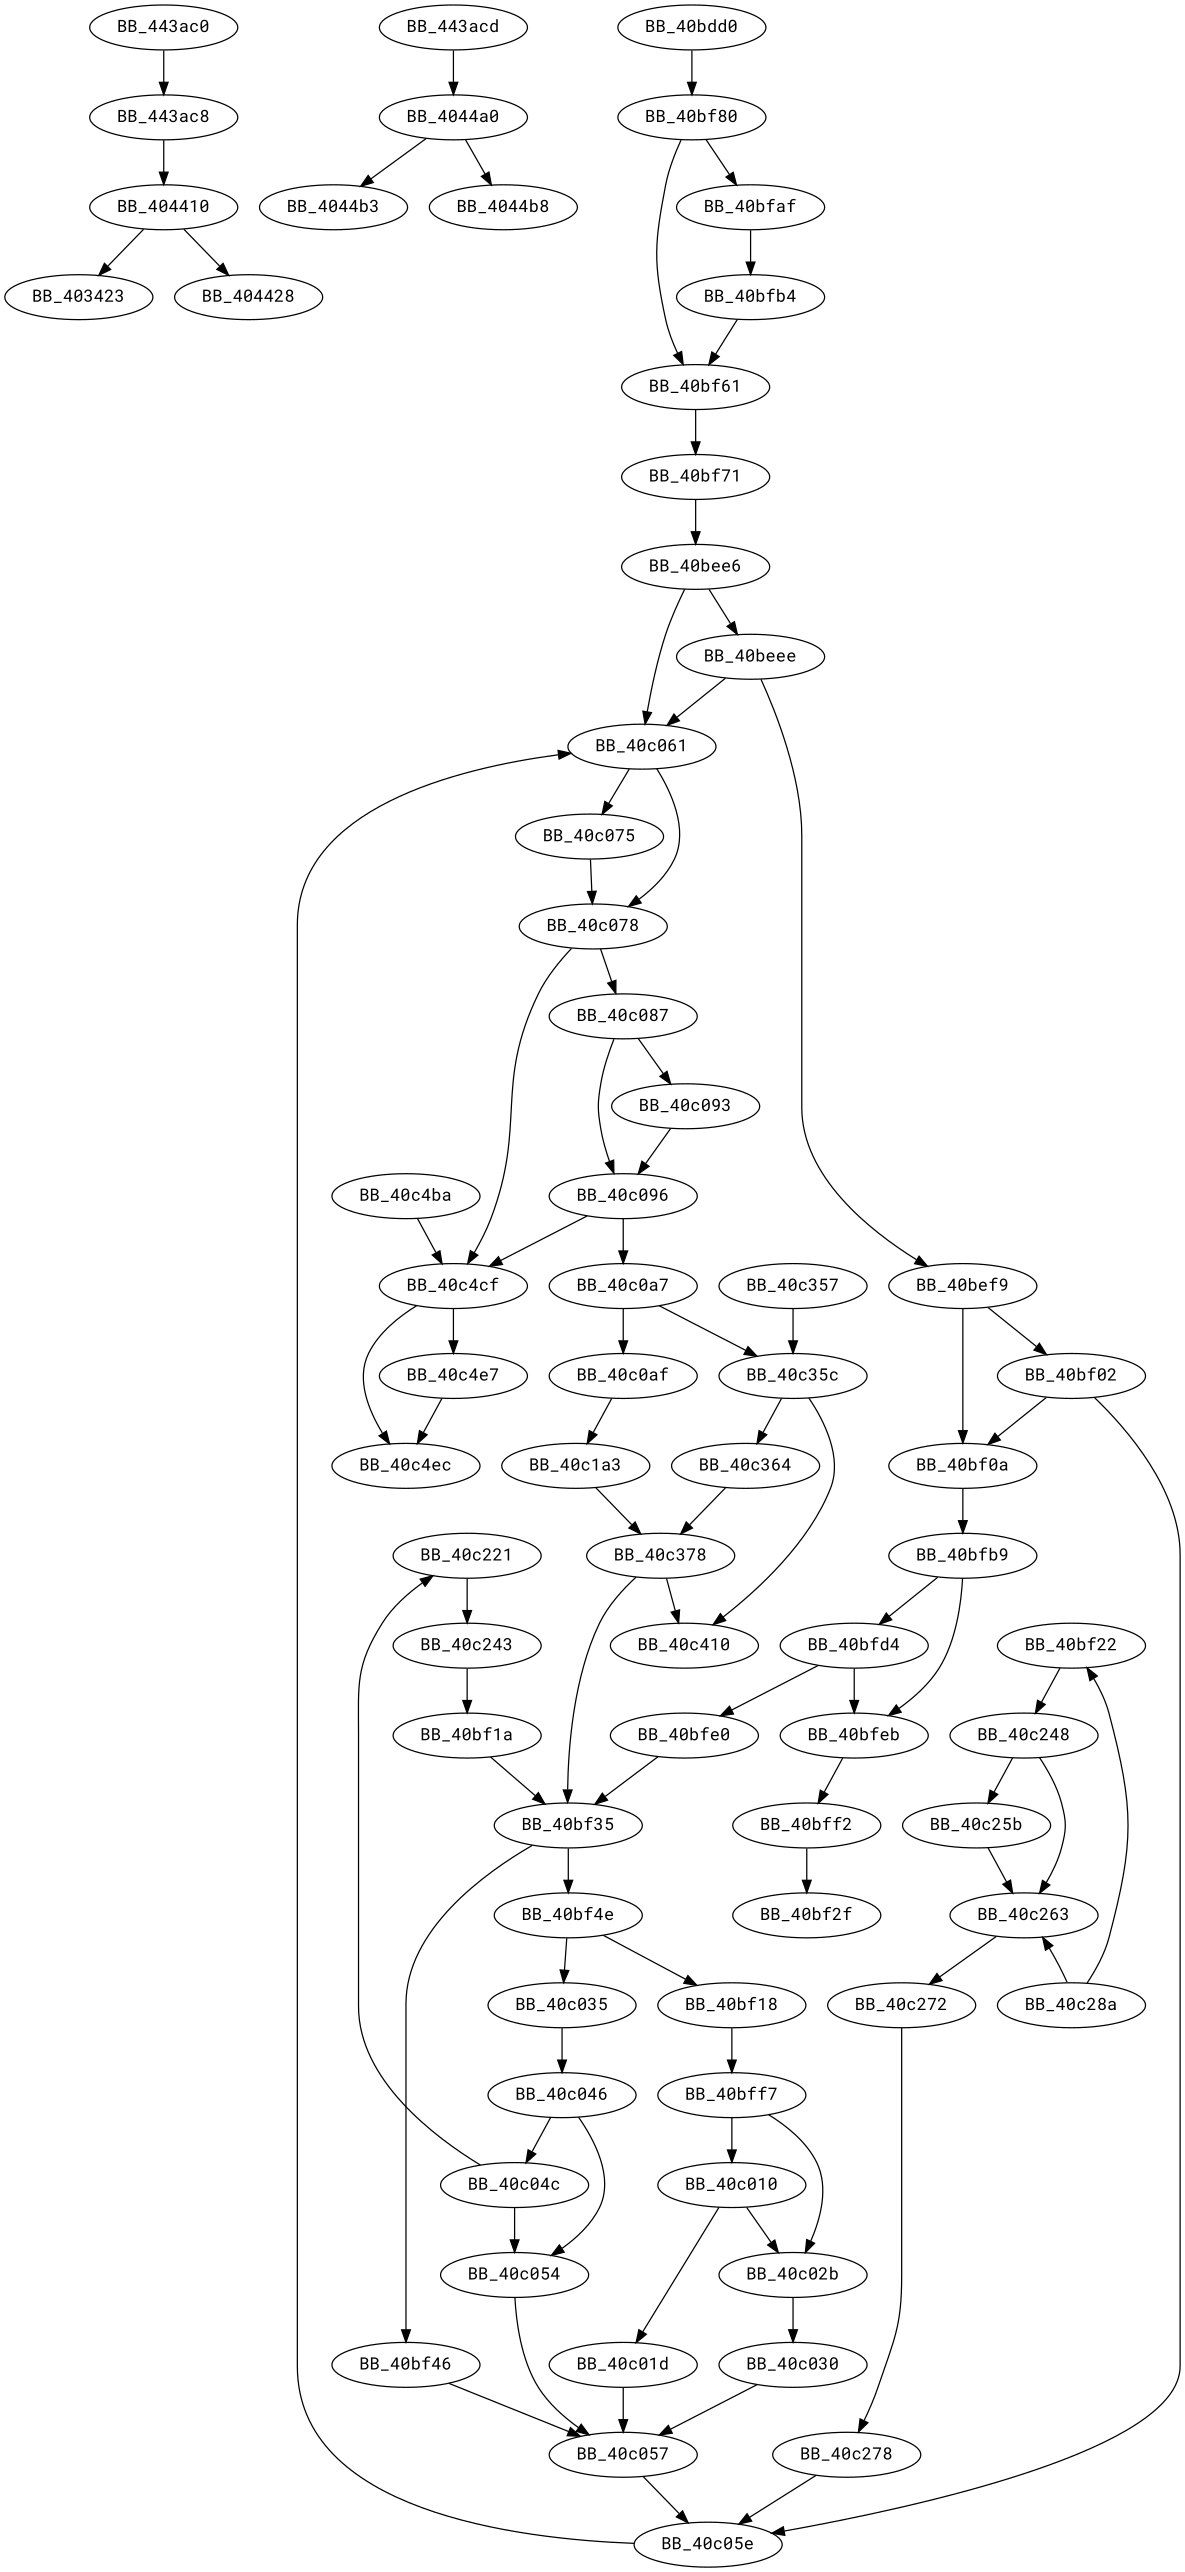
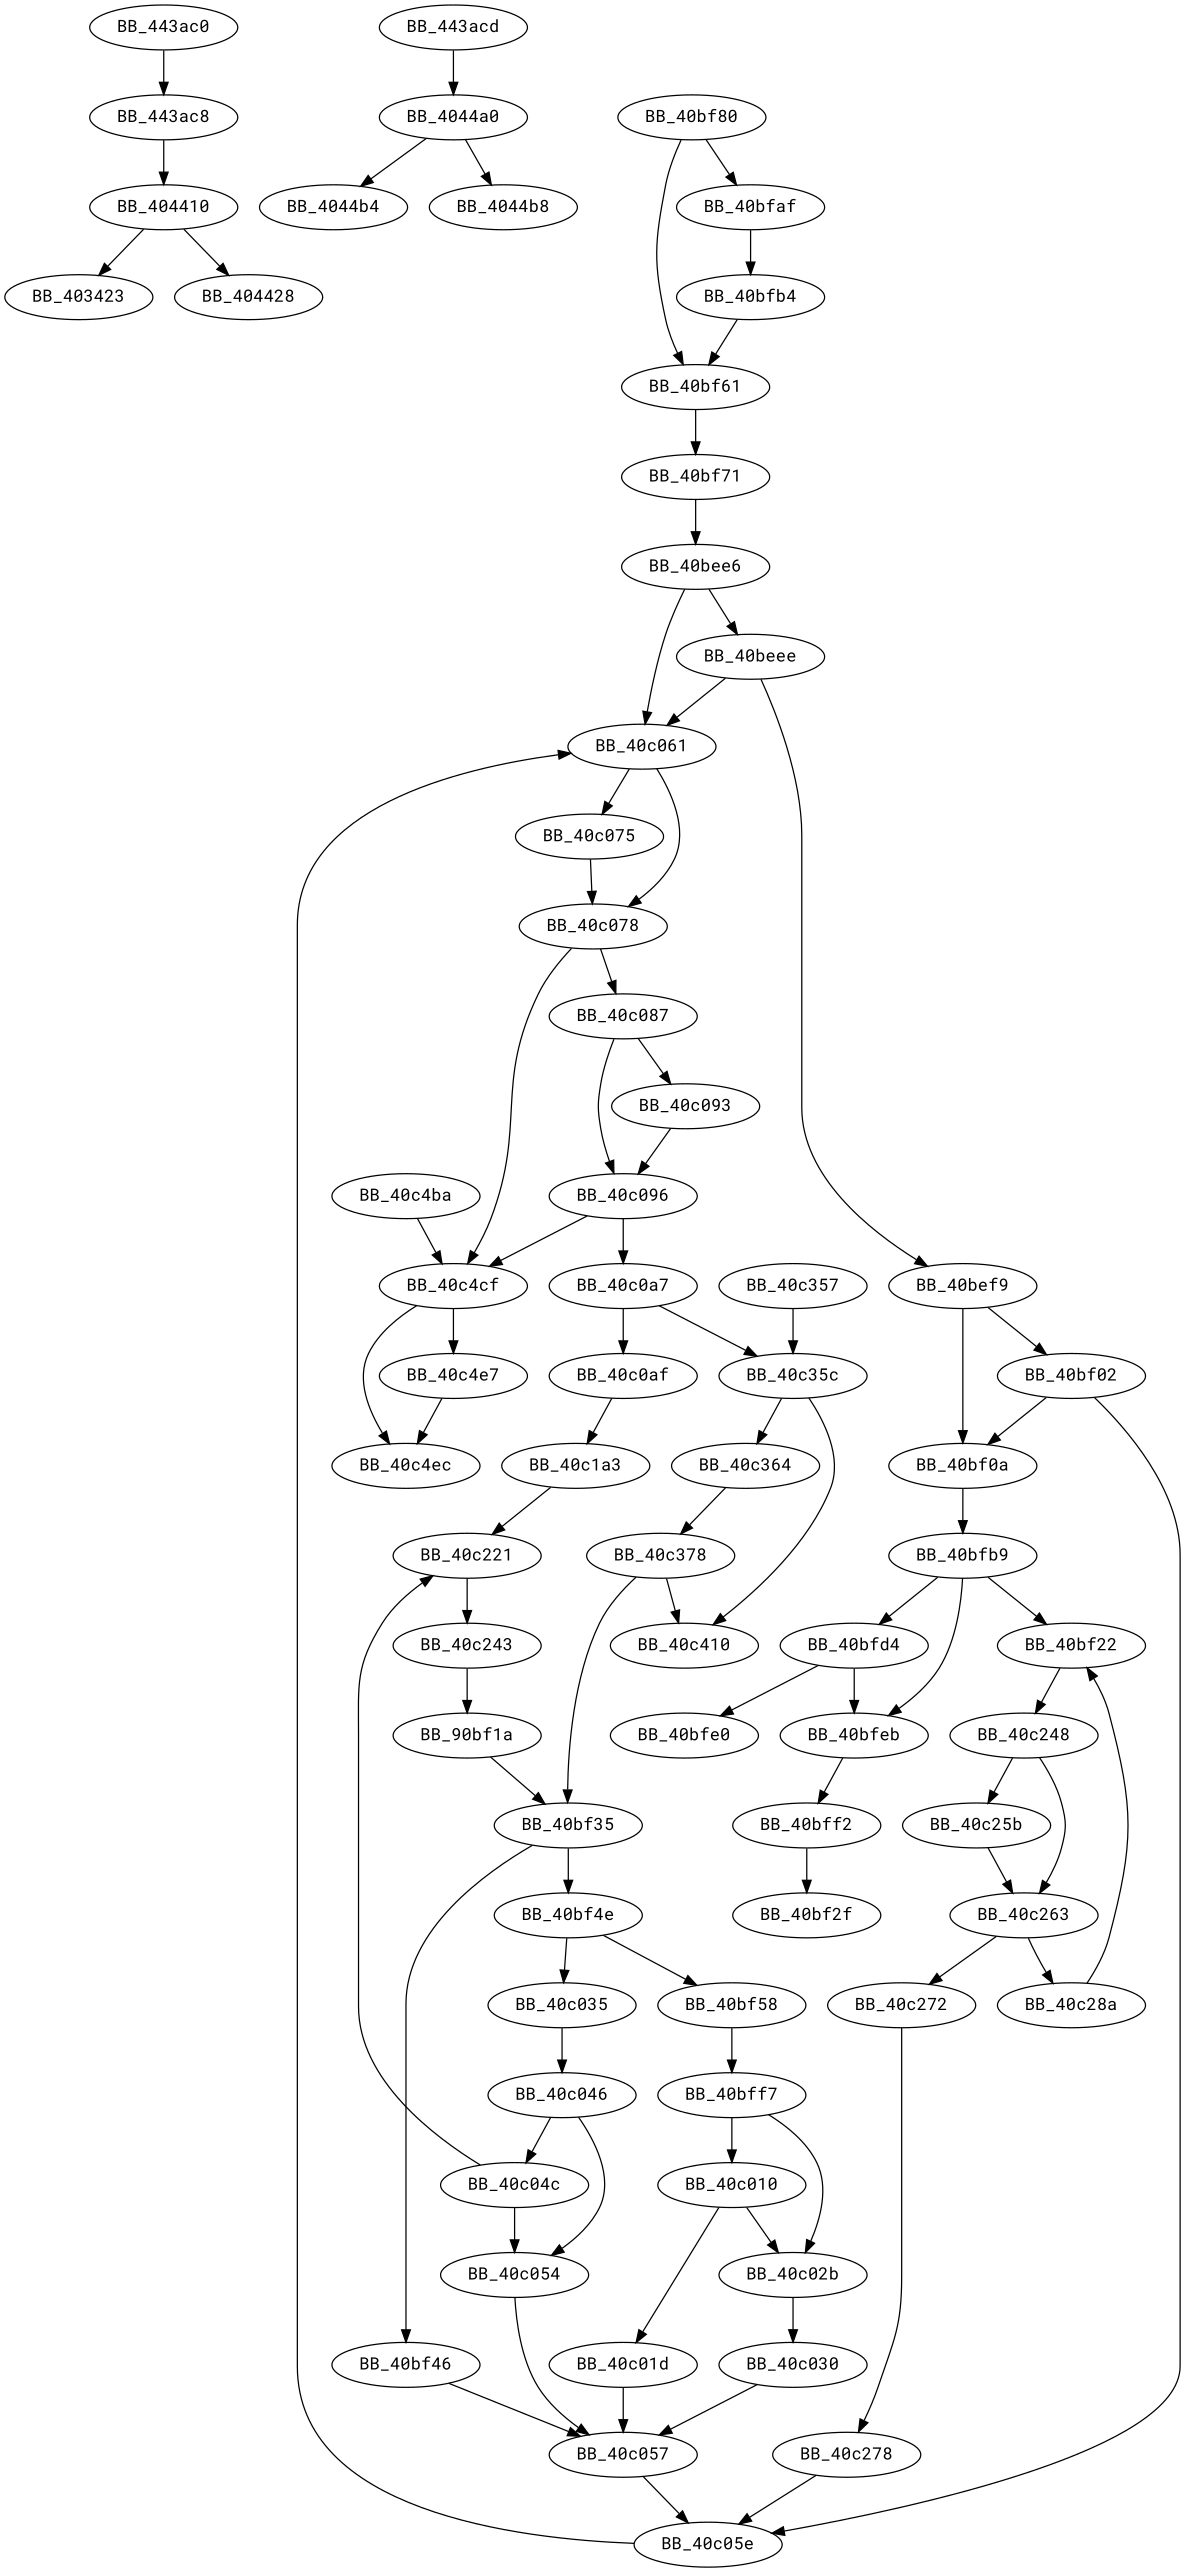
(692, 27) -> none
(334, 207) -> (334, 207)
(614, 1506) -> (526, 1507)
none -> (1012, 1597)
(467, 1736) -> (467, 1736)
(632, 1777) -> none
(1059, 1965) -> (1037, 1956)
(732, 2005) -> (732, 2005)
